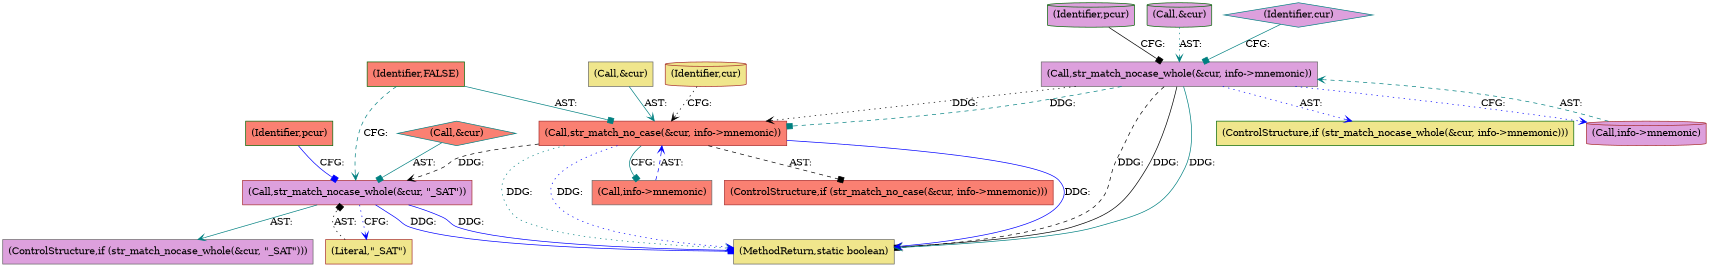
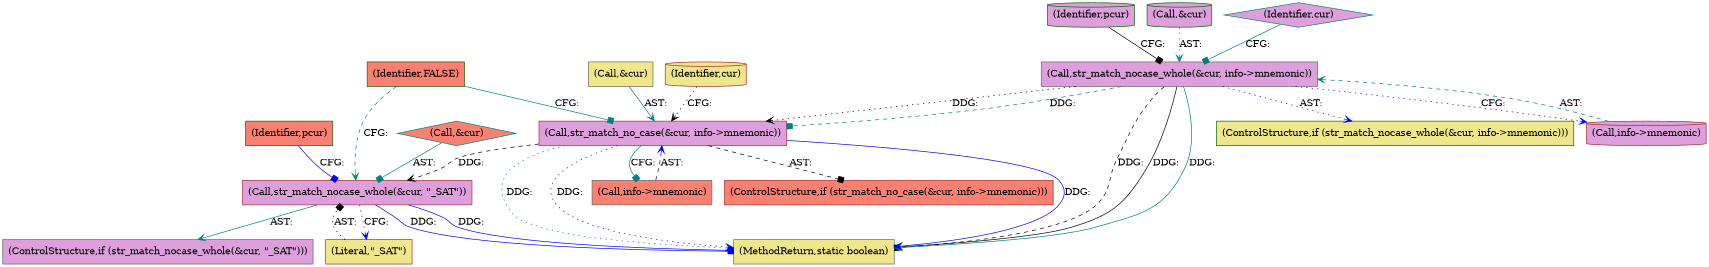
(568, 104) -> (569, 104)
(663, 133) -> (663, 133)
